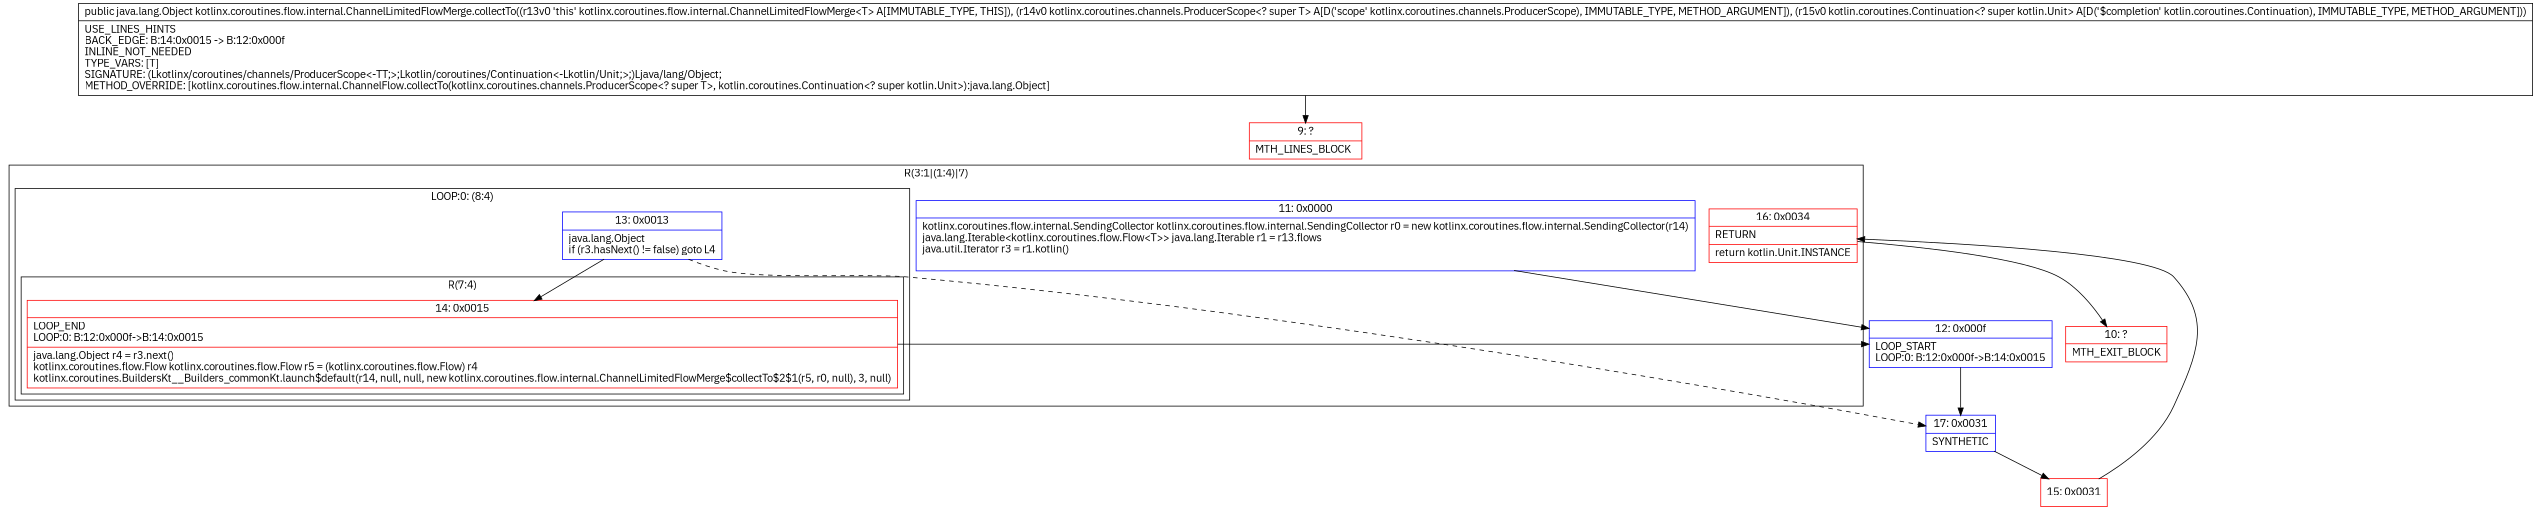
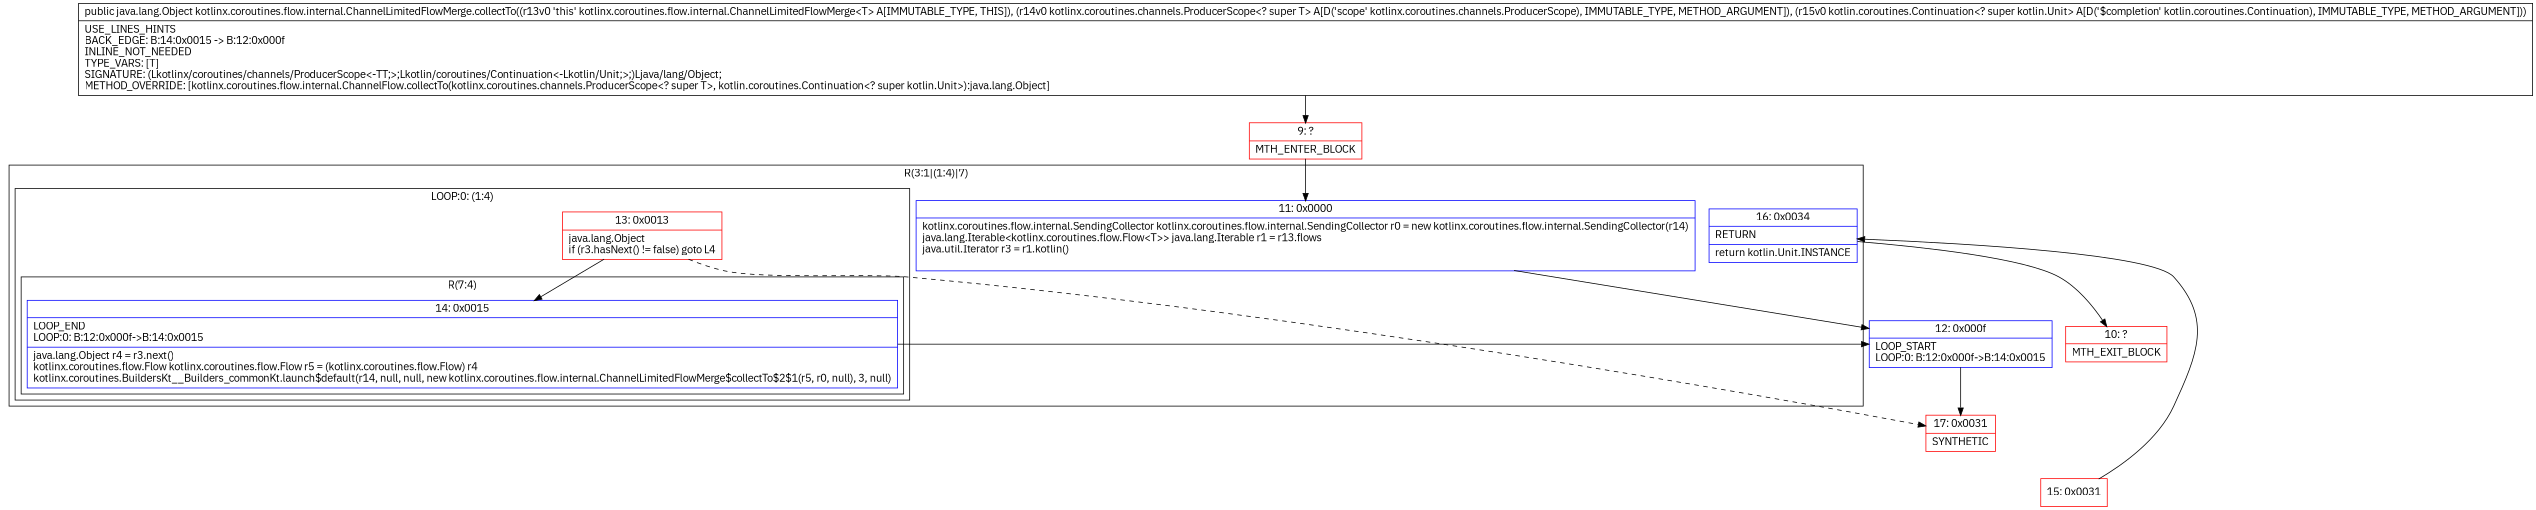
(1303, 150) -> (1306, 150)
none -> (1306, 176)
(462, 197) -> (462, 197)
(642, 236) -> (642, 236)
(1783, 236) -> (1783, 236)
(462, 344) -> (462, 344)
(1961, 433) -> (1961, 433)
(2018, 463) -> none
